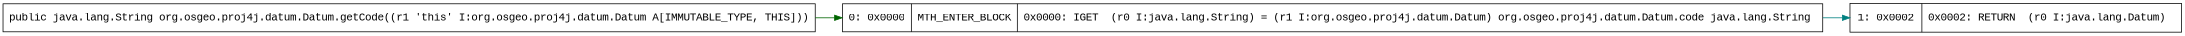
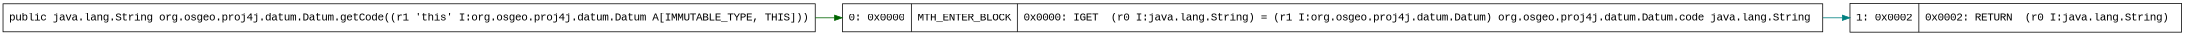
(2050, 17) -> (2050, 17)
